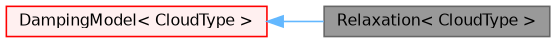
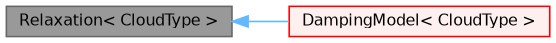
(303, 21) -> (269, 21)
